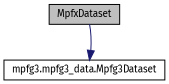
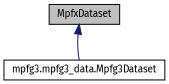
(91, 37) -> (78, 47)
